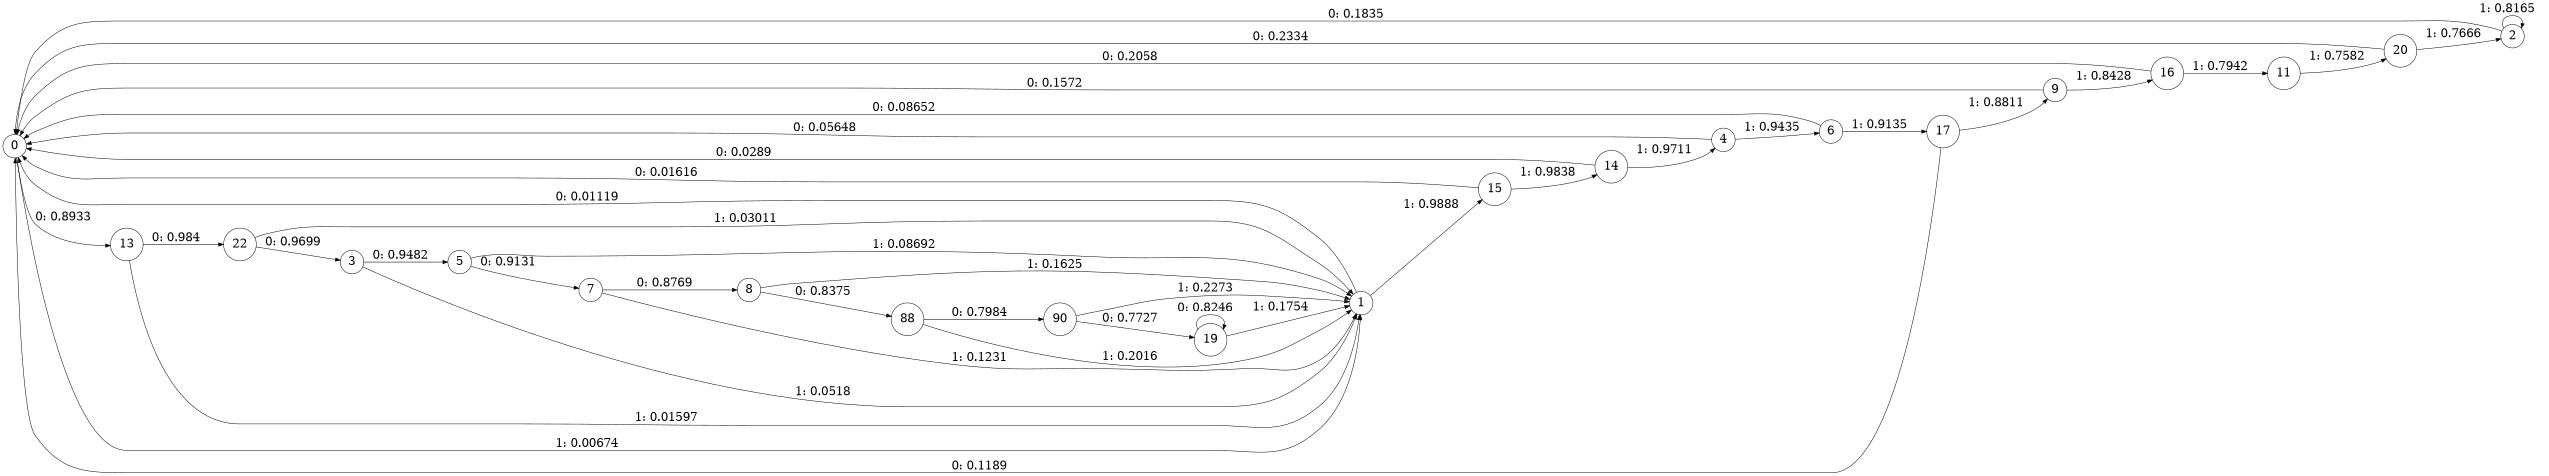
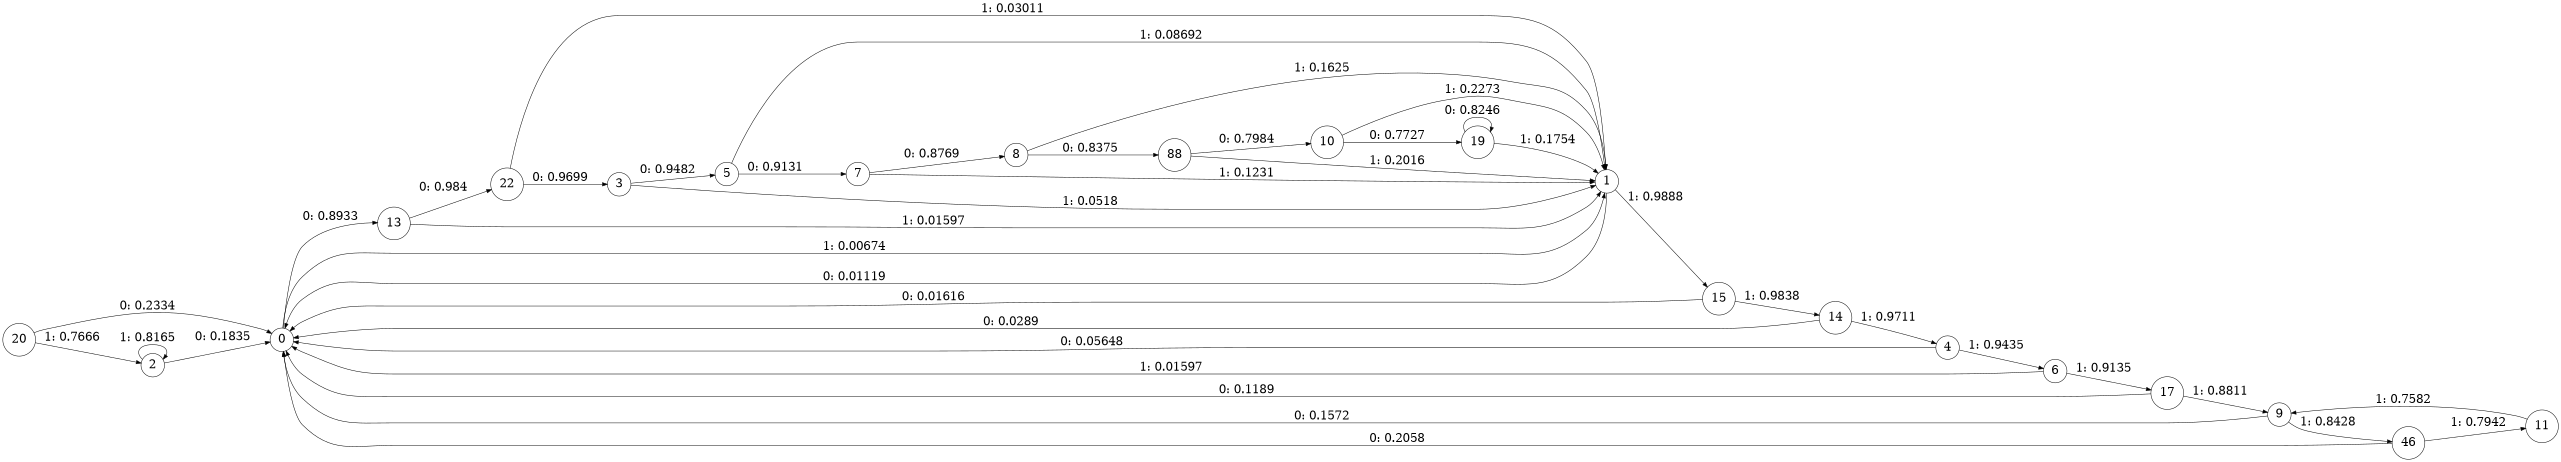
(2341, 70) -> (2412, 406)
(2167, 73) -> (2408, 443)
(907, 108) -> (1175, 368)
(1060, 319) -> (1327, 142)
